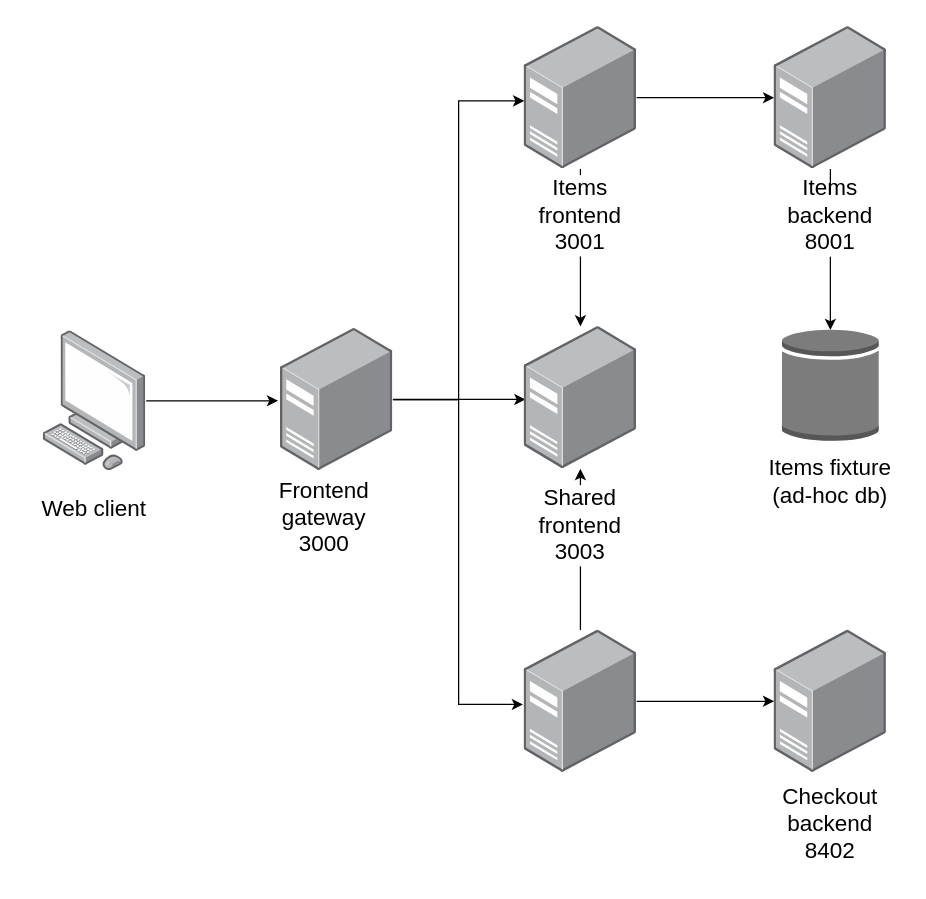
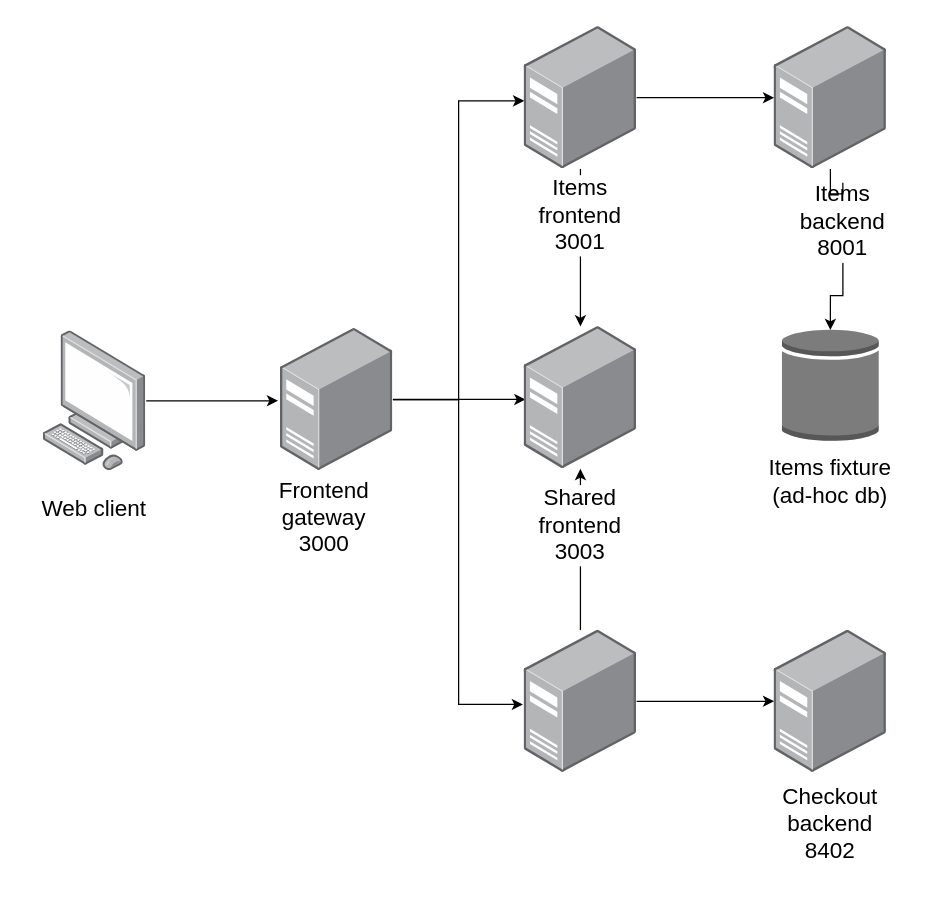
(831, 216) -> (843, 222)
